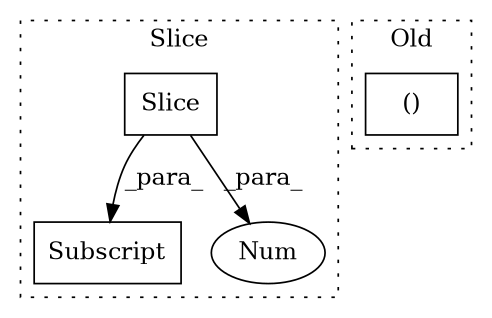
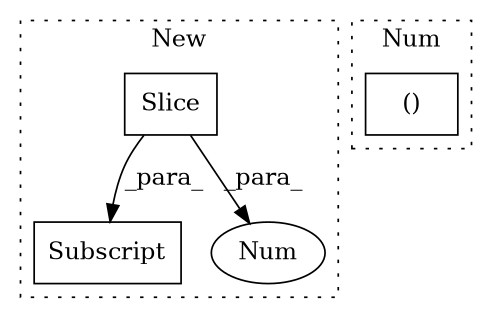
(179, 40) -> (179, 40)
(412, 40) -> (412, 40)
